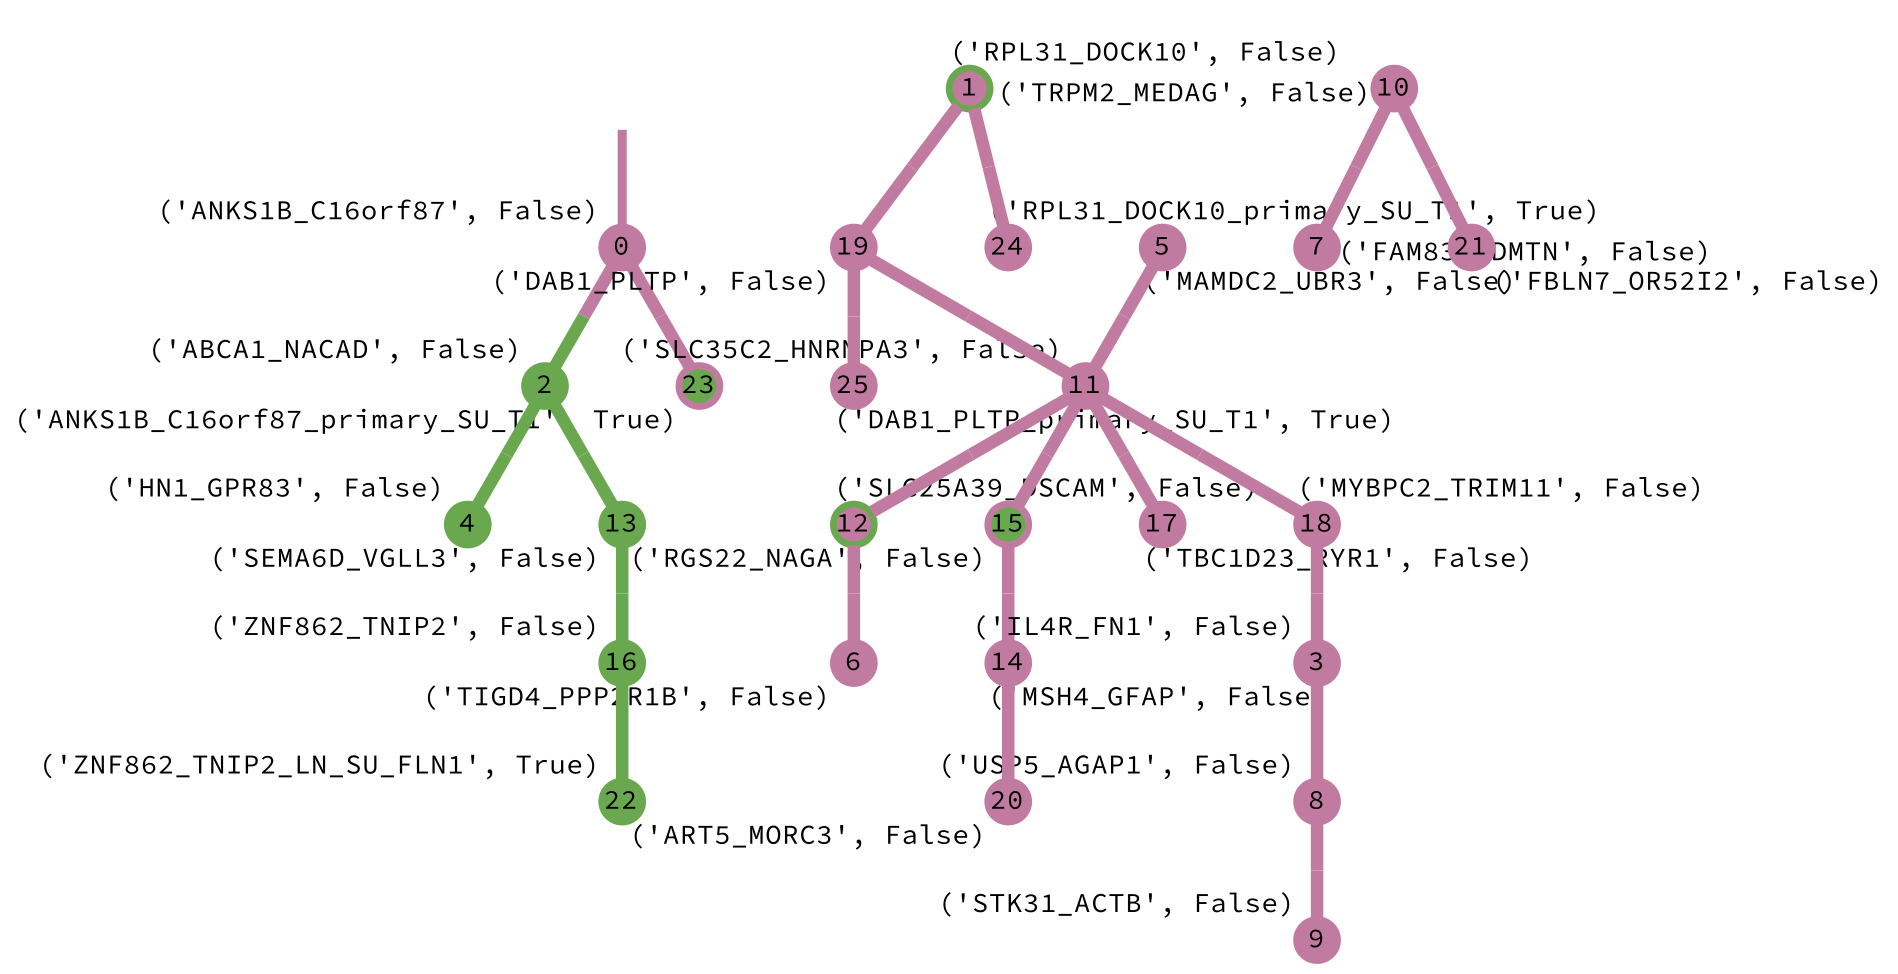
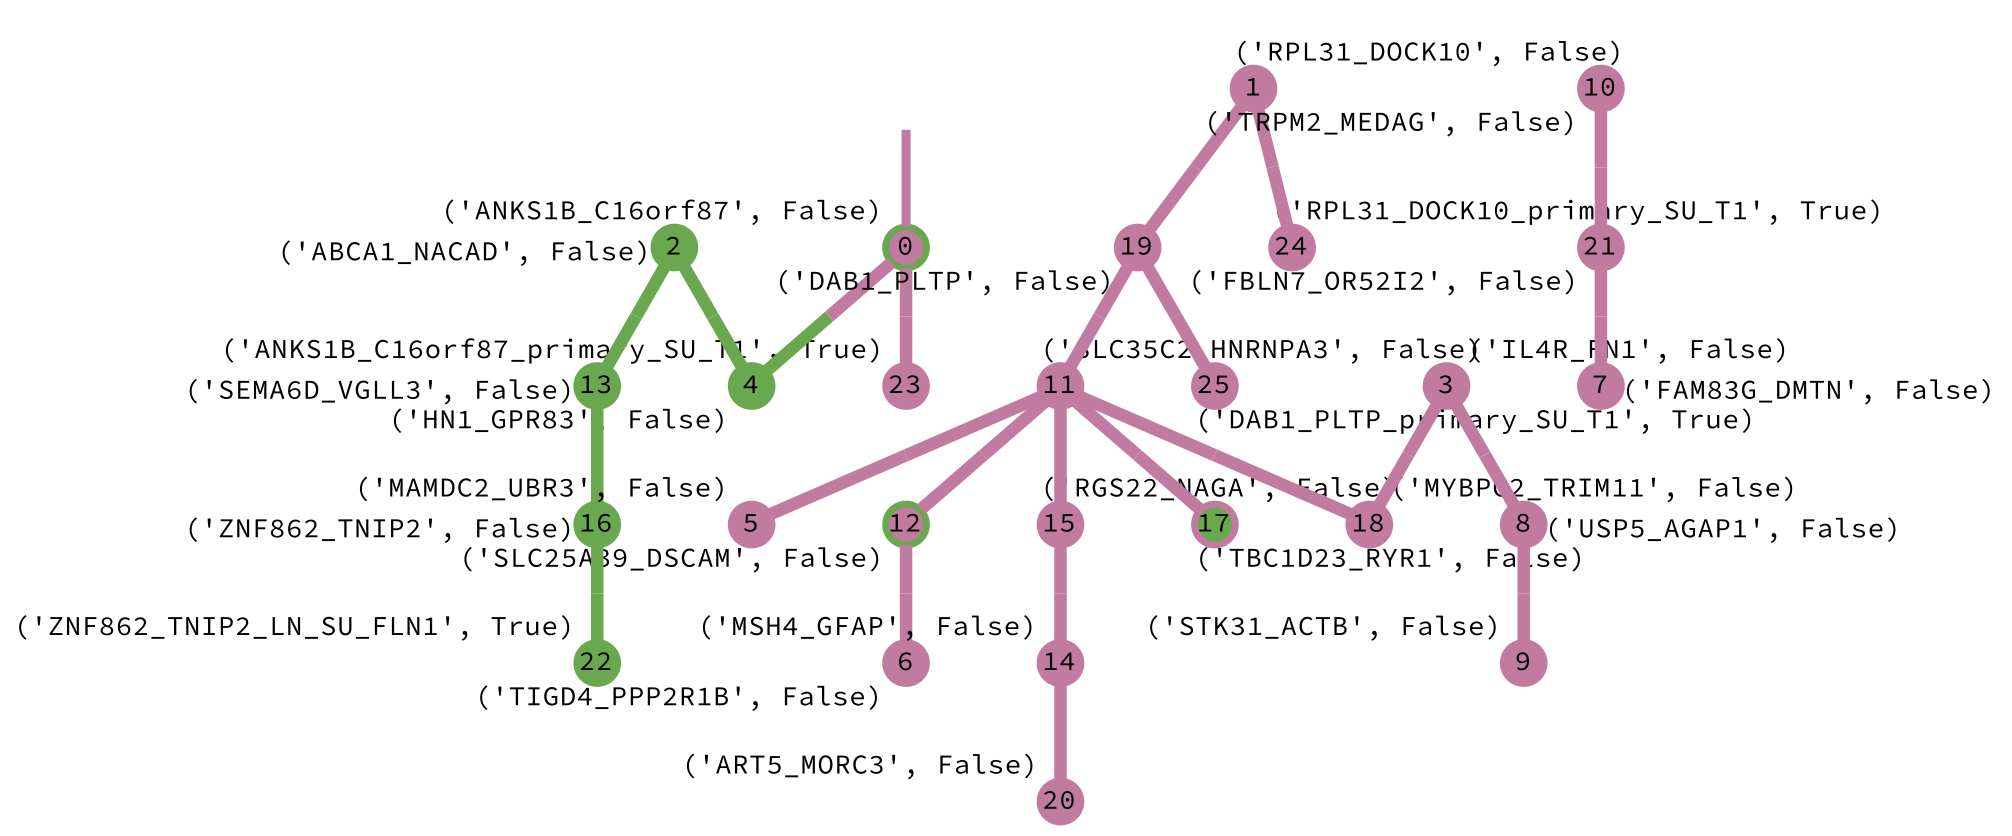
(970, 89) -> (1254, 89)
(1356, 168) -> (1601, 317)
(622, 248) -> (906, 248)
(584, 316) -> (829, 317)
(1124, 316) -> (906, 455)
(699, 386) -> (906, 386)
(1008, 525) -> (1060, 525)
(1163, 525) -> (1215, 525)
(1317, 594) -> (1408, 455)
